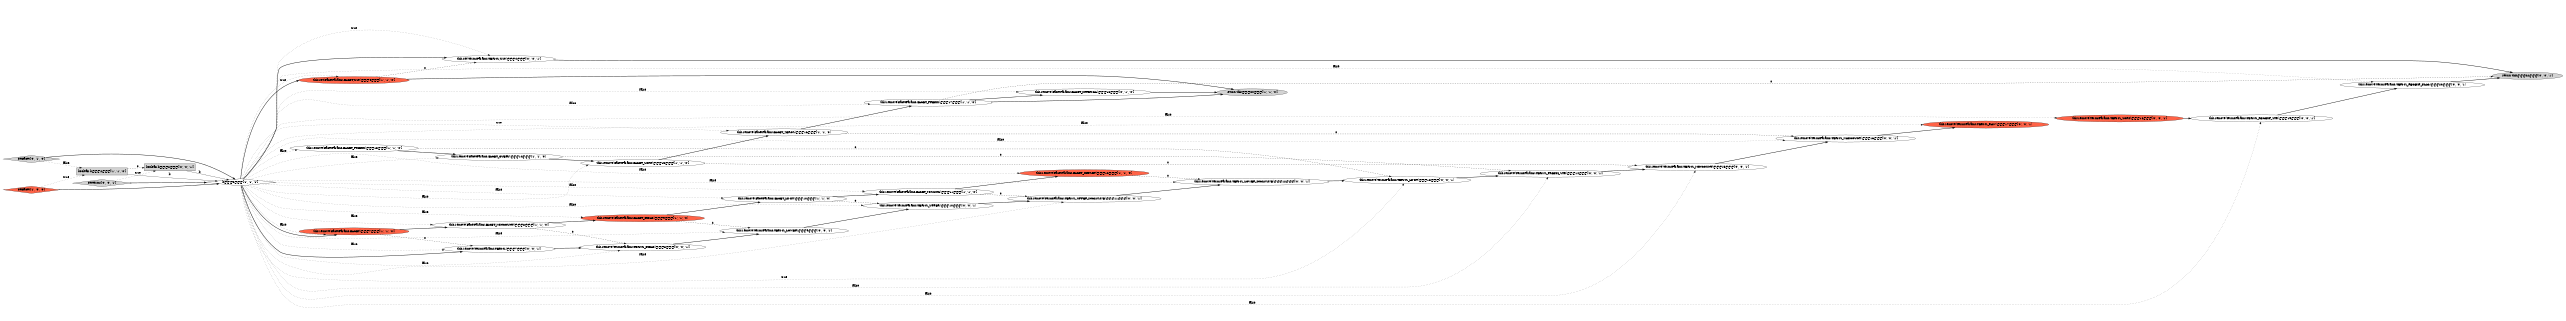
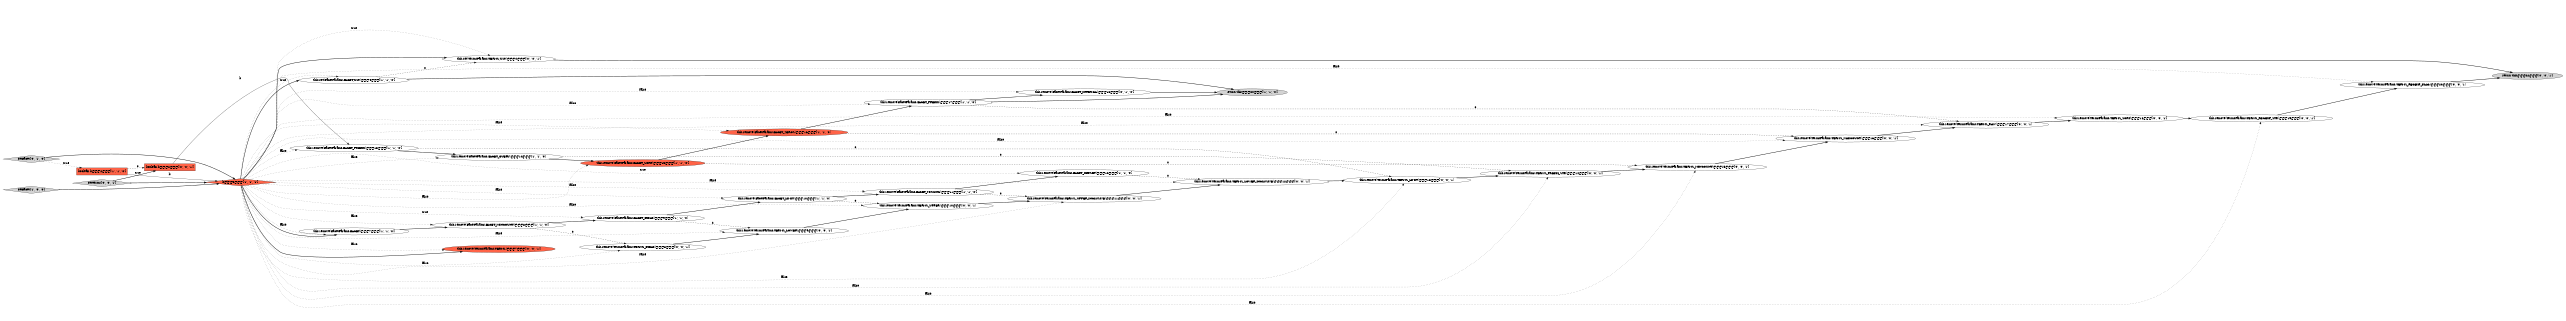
(354, 80) -> (354, 80)
(1716, 83) -> (1464, 109)
(2120, 118) -> (2120, 118)
none -> (2052, 122)
(499, 123) -> (499, 123)
(1986, 125) -> (1986, 125)
(784, 132) -> (784, 132)
(66, 163) -> (66, 163)
(643, 163) -> (643, 163)
(170, 167) -> (170, 167)
(643, 170) -> (643, 170)
(102, 171) -> (102, 171)
(1084, 173) -> (1084, 173)
(207, 175) -> (261, 87)
(133, 176) -> (133, 176)
(61, 181) -> none
(240, 182) -> (240, 182)
(31, 190) -> (31, 190)
(425, 213) -> (425, 213)
(643, 218) -> (643, 218)
(354, 231) -> (354, 231)
(425, 240) -> none
(567, 248) -> none
(499, 249) -> (499, 249)
(784, 277) -> (784, 277)
